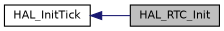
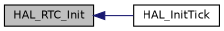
(116, 16) -> (119, 16)
